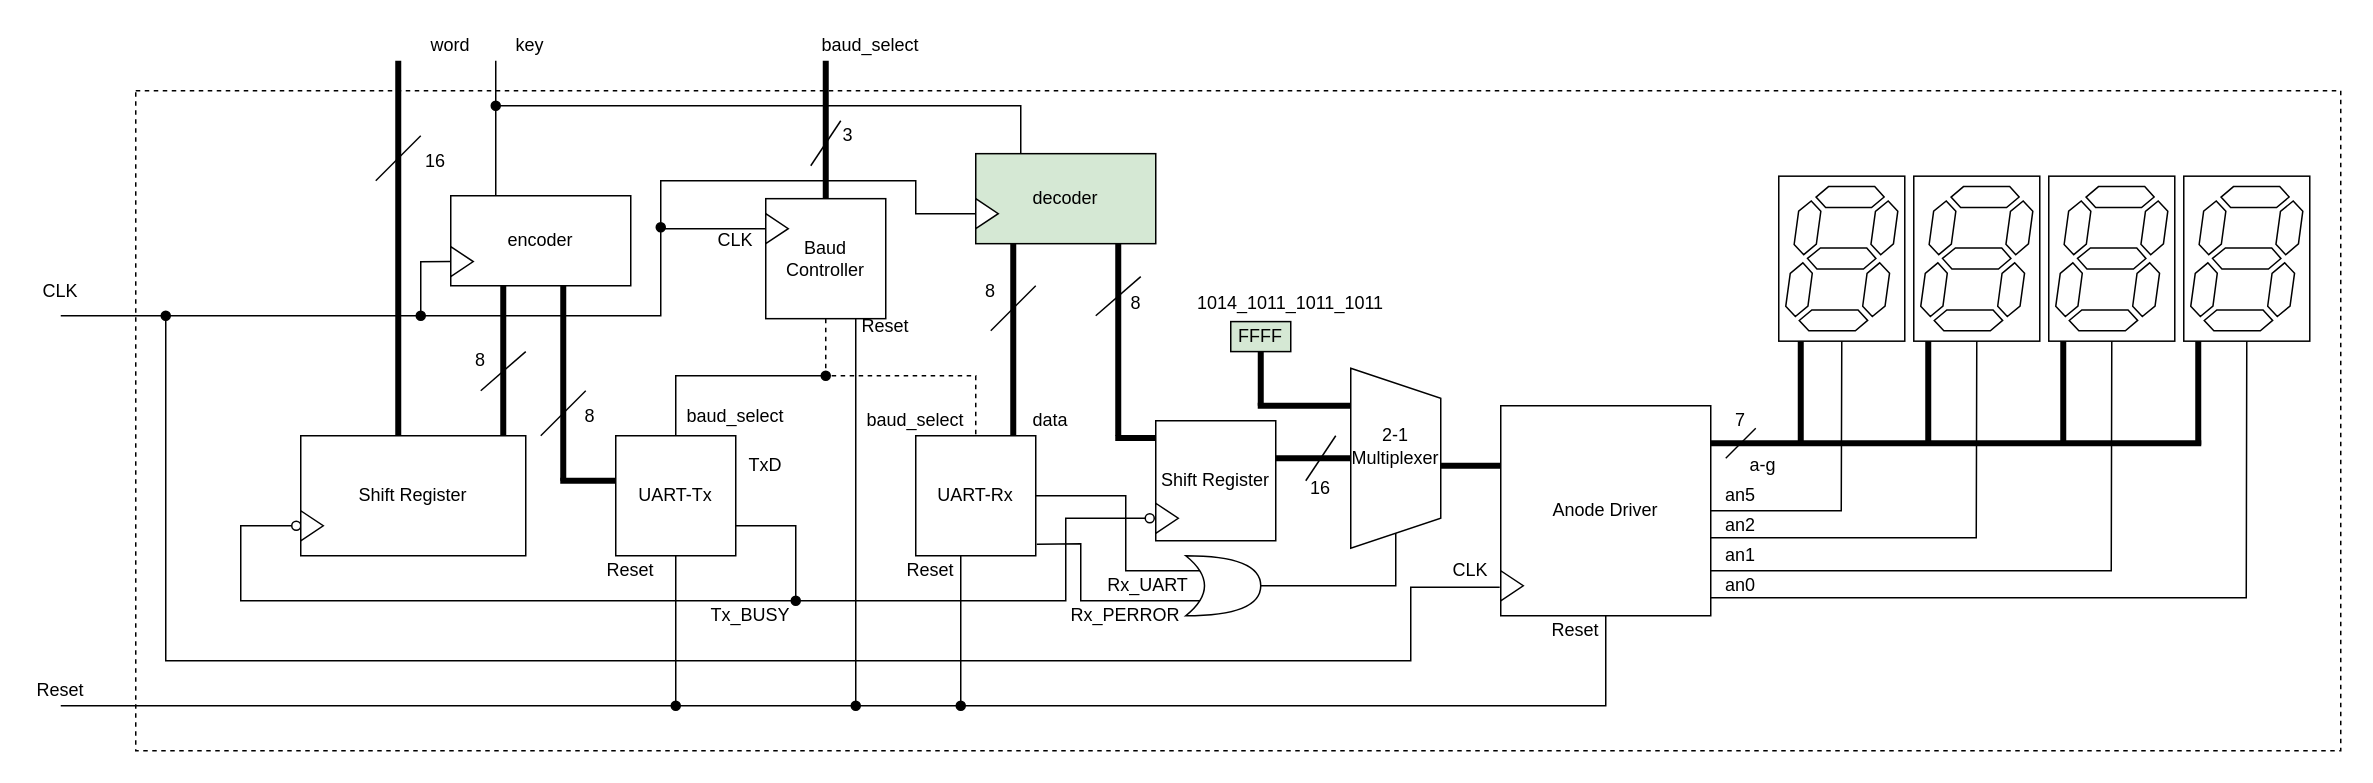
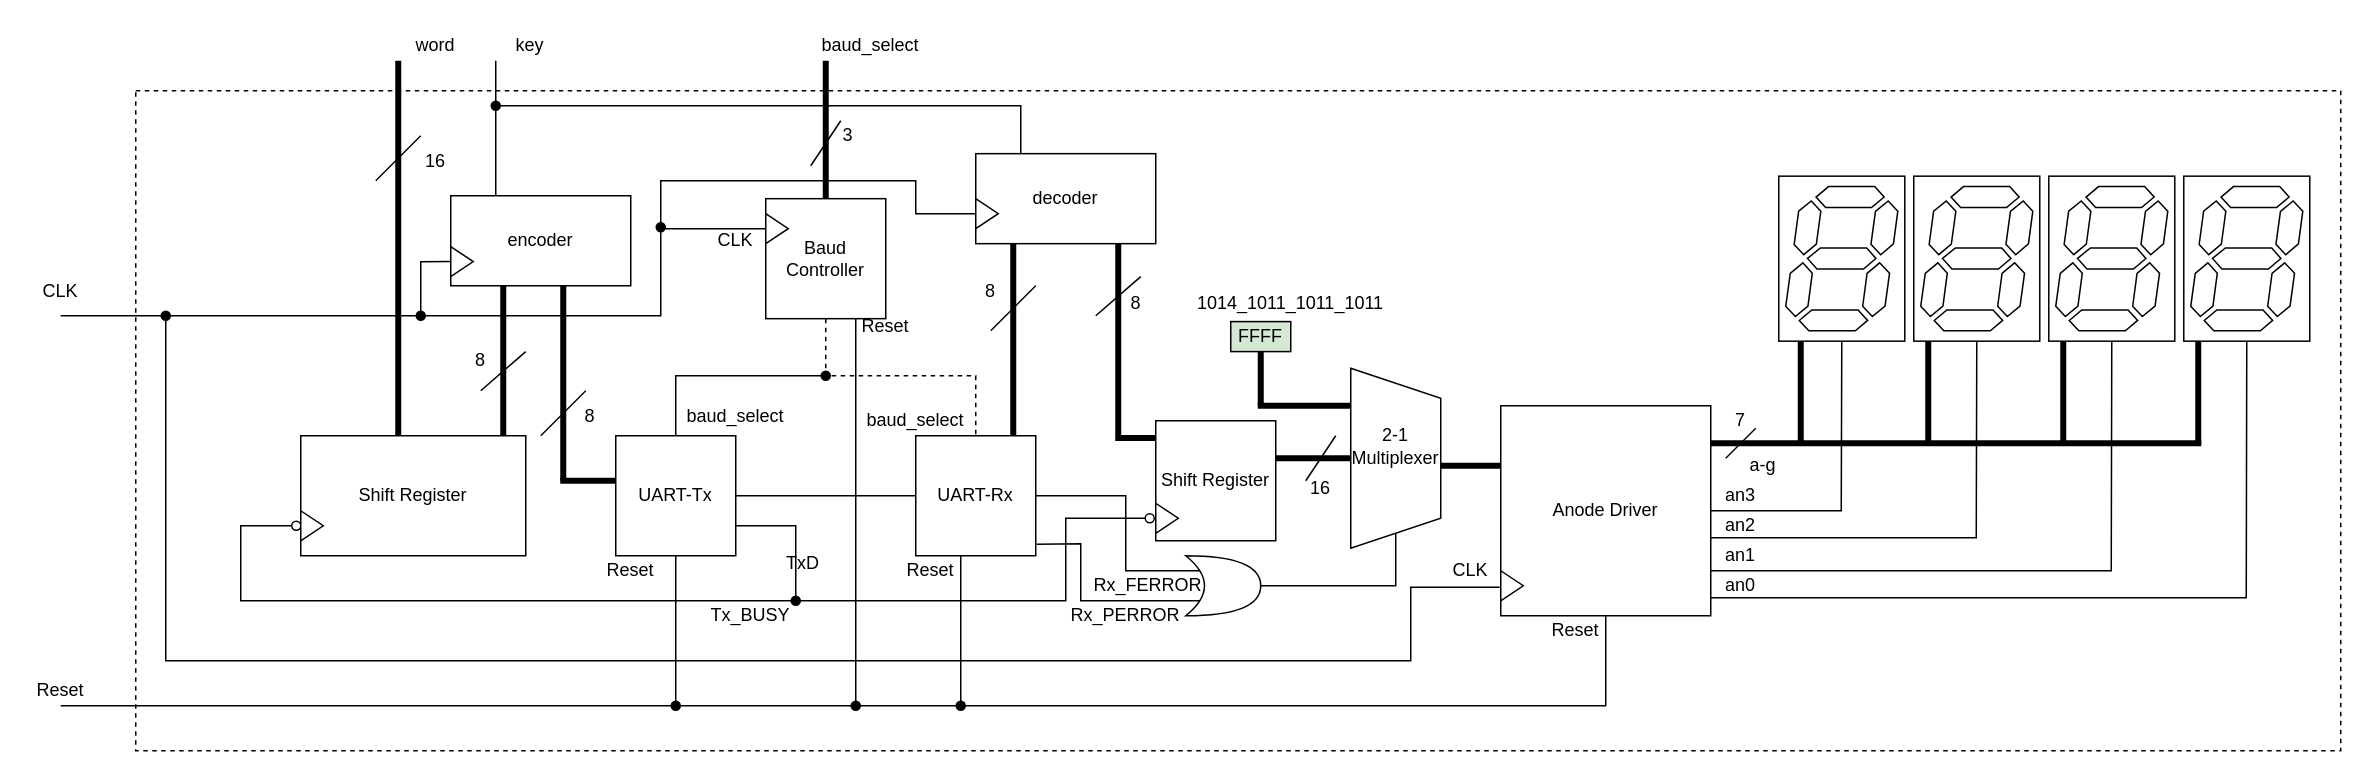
(451, 46) -> (436, 46)
(1066, 199) -> (1066, 199)
(1051, 421) -> none
(766, 466) -> (803, 563)
none -> (826, 496)
(1741, 496) -> (1741, 496)
(1148, 586) -> (1148, 586)
